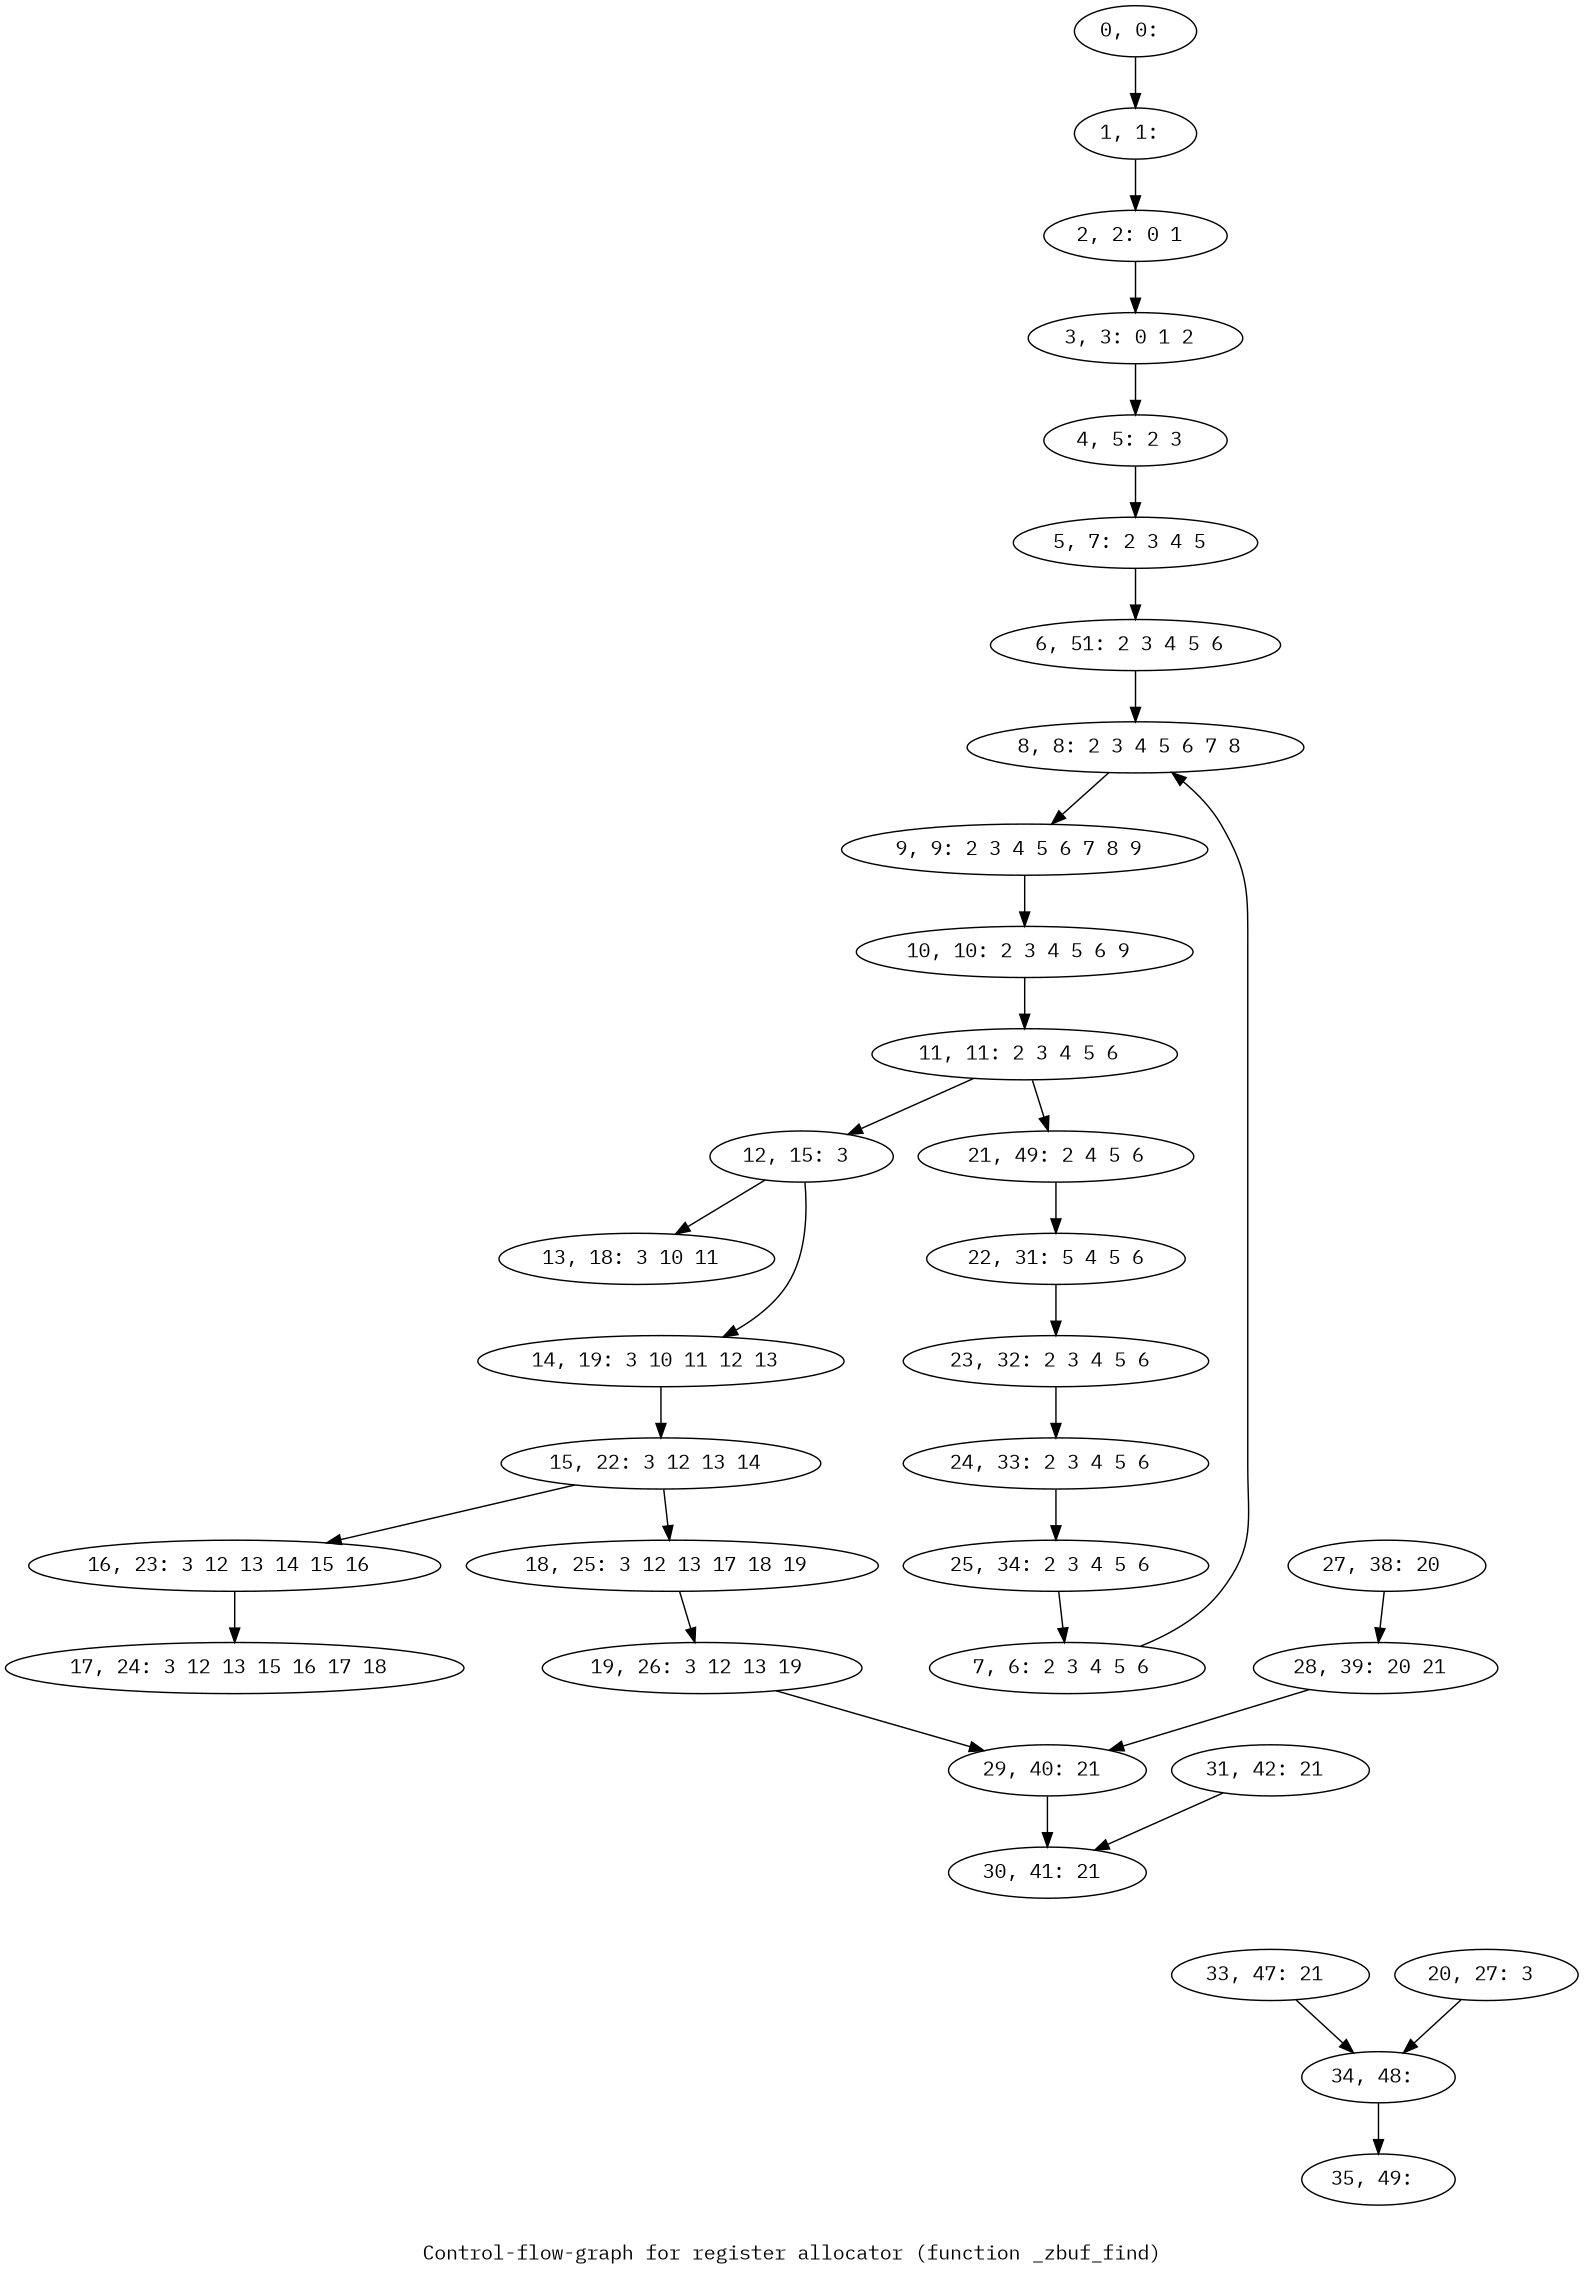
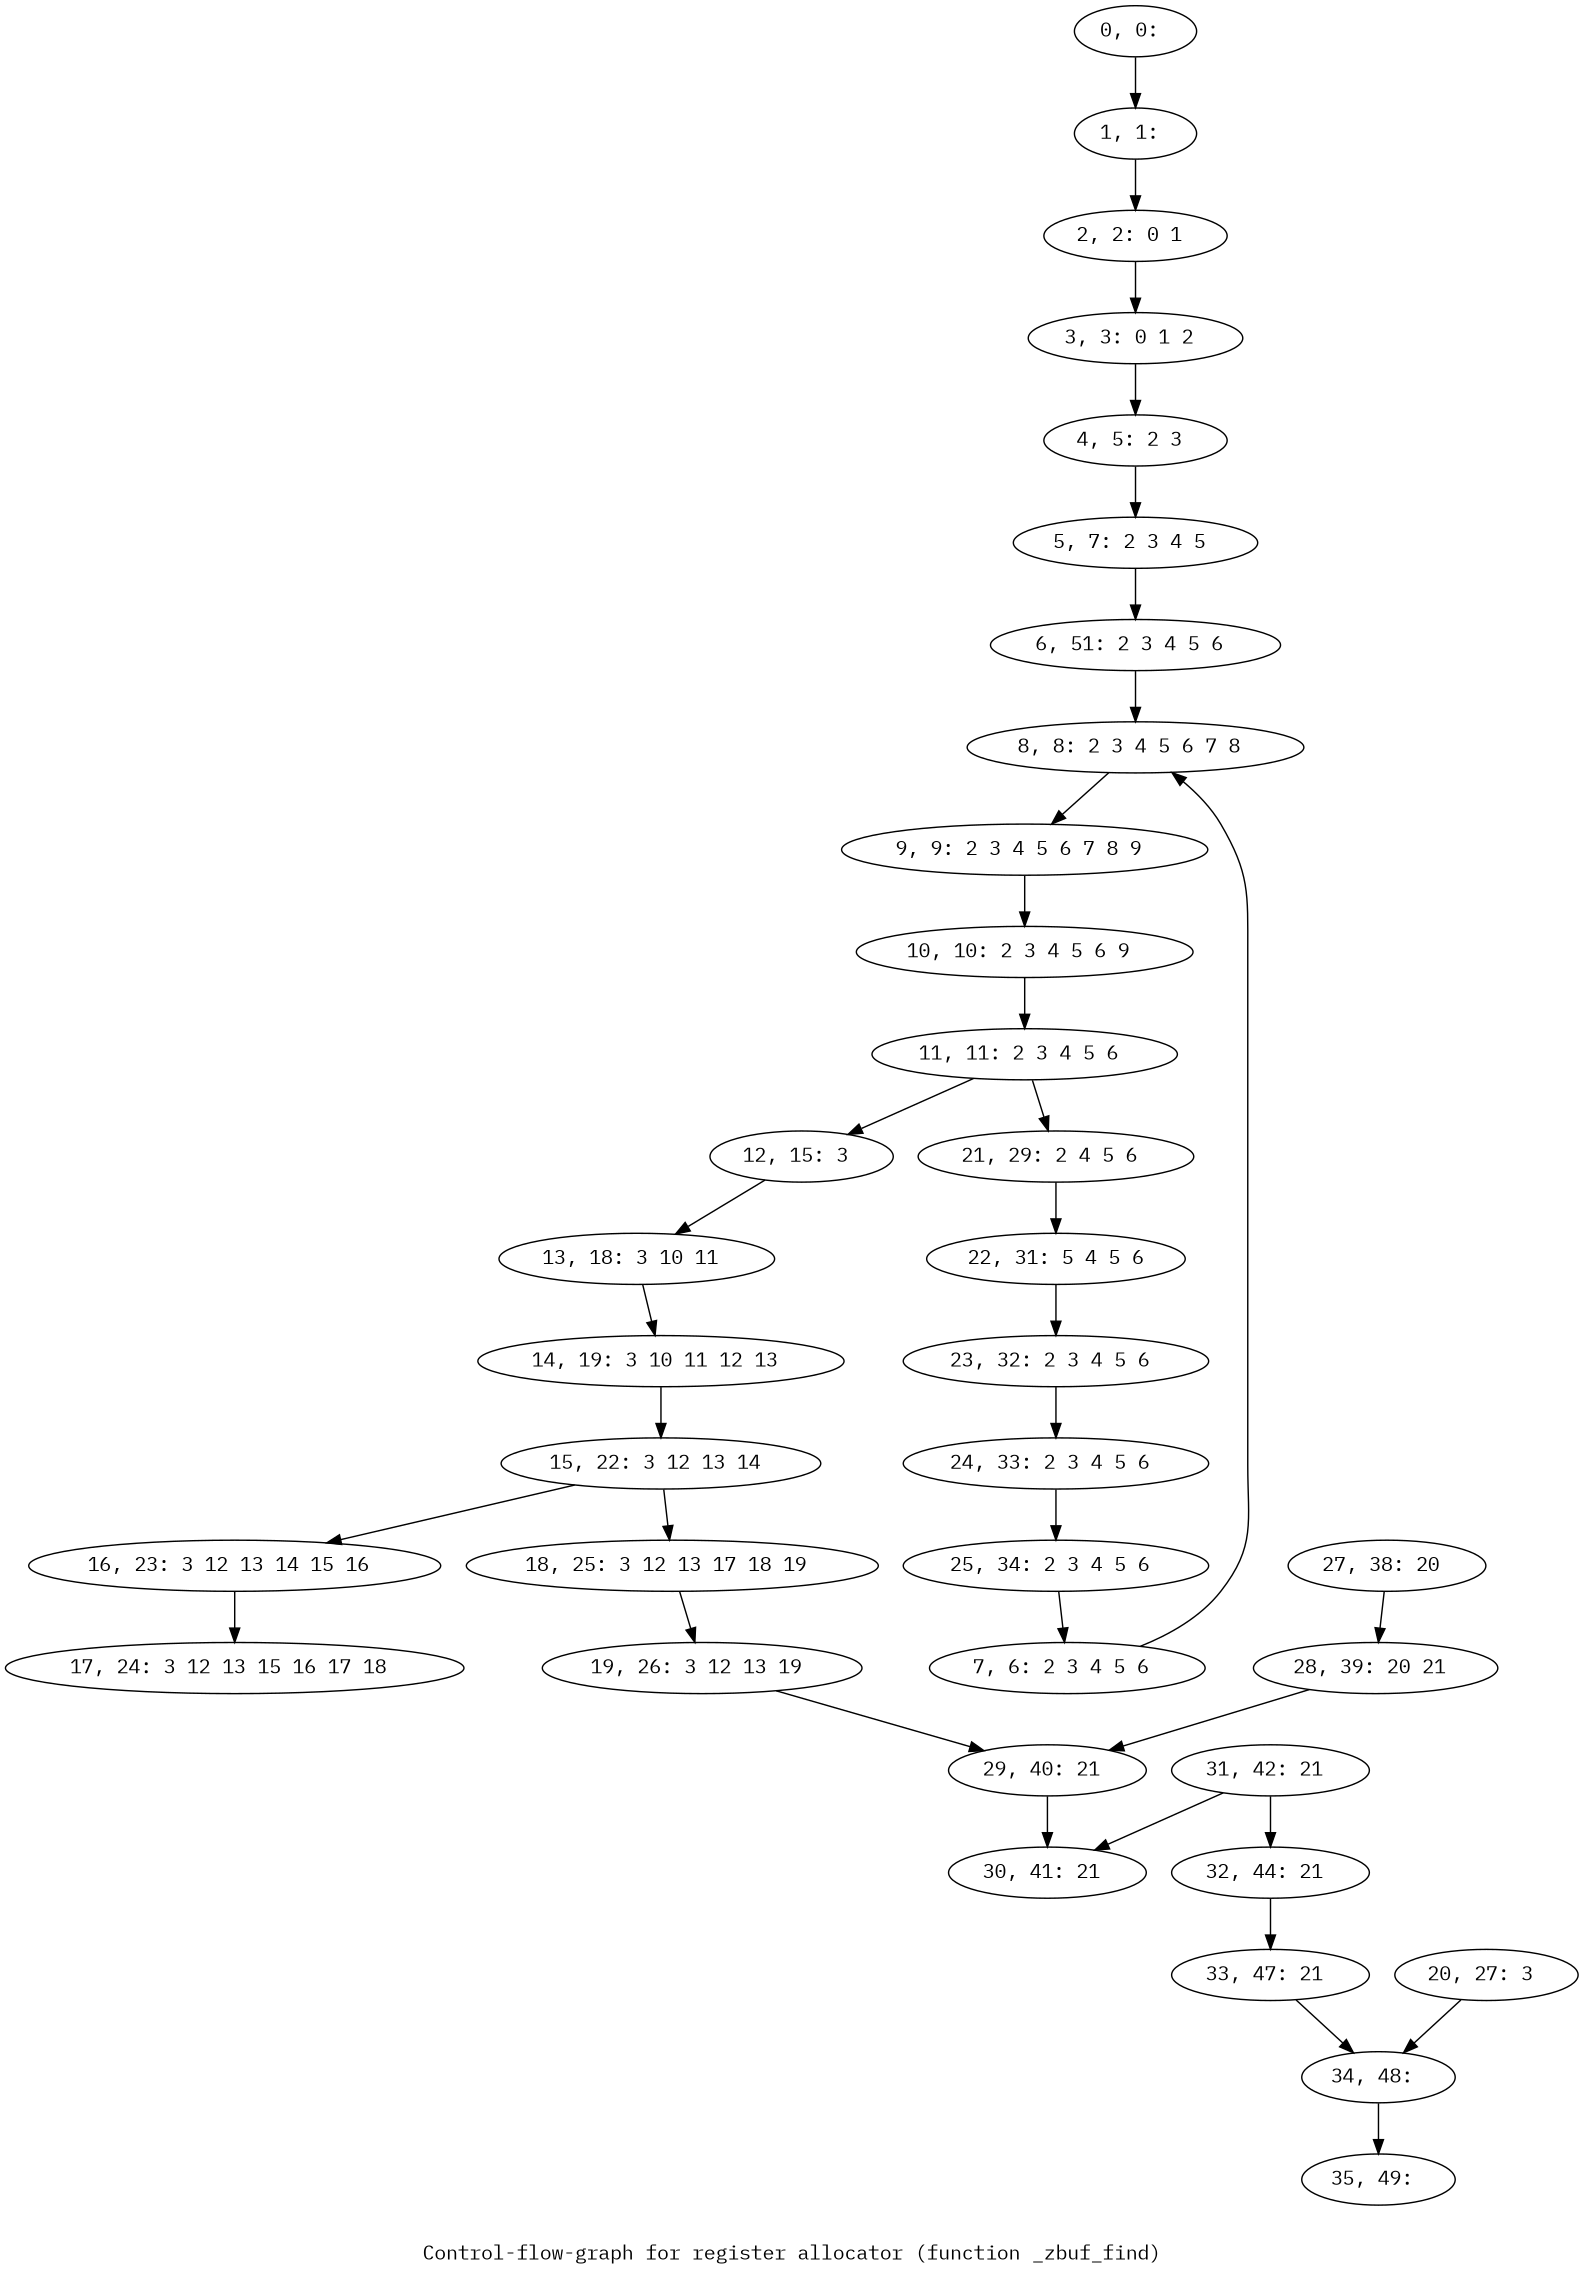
(1056, 1157) -> (1056, 1157)
(795, 1268) -> (647, 1303)
none -> (1270, 1873)
